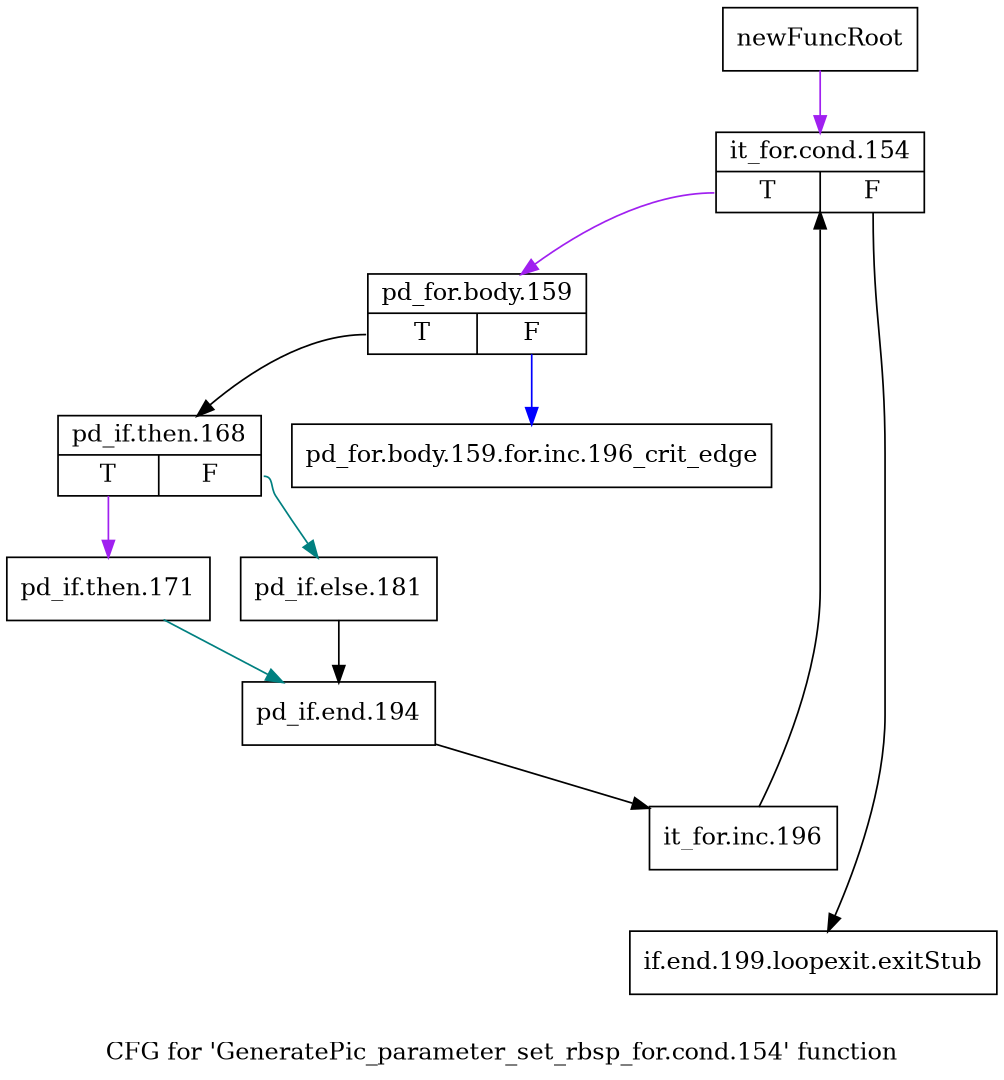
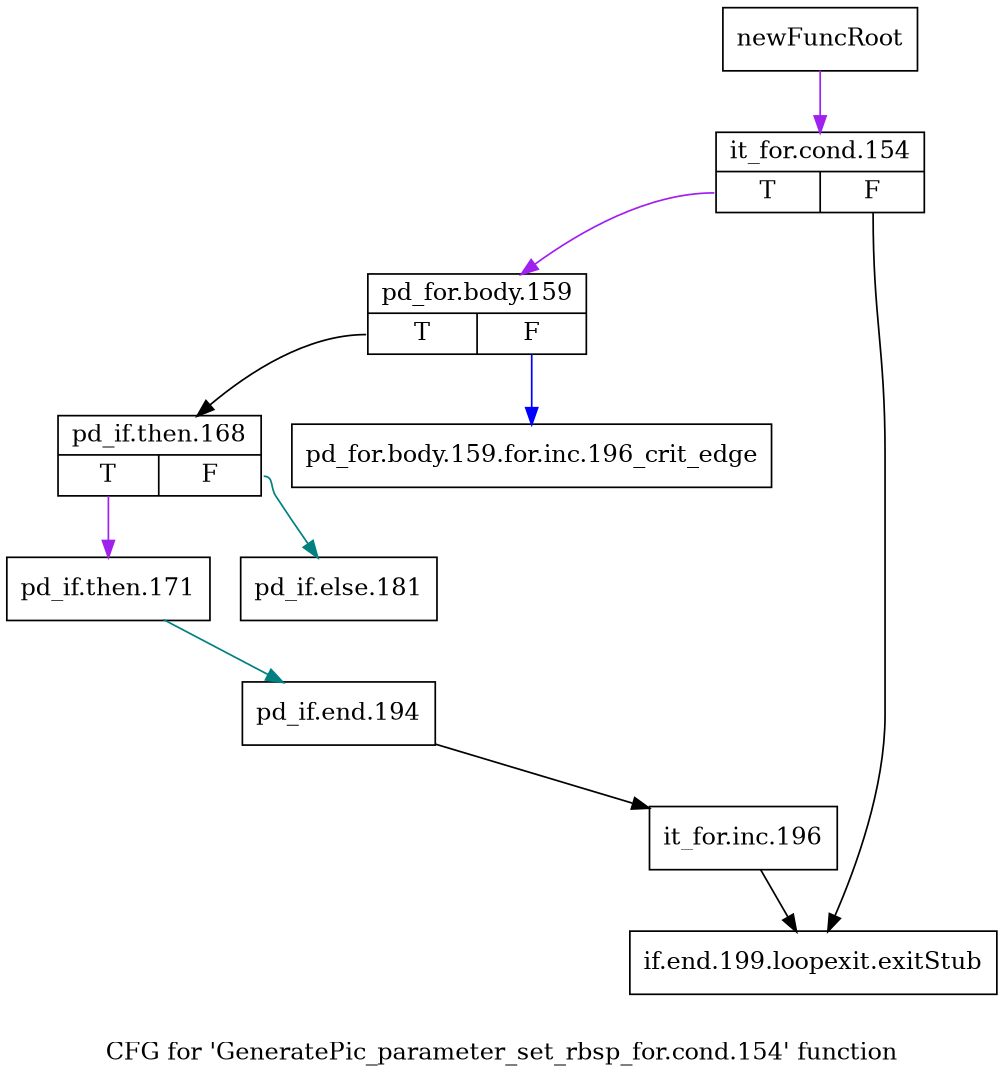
(820, 523) -> (774, 893)
(339, 643) -> none
